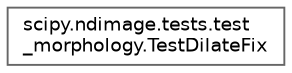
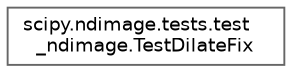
(146, 36) -> (146, 36)
